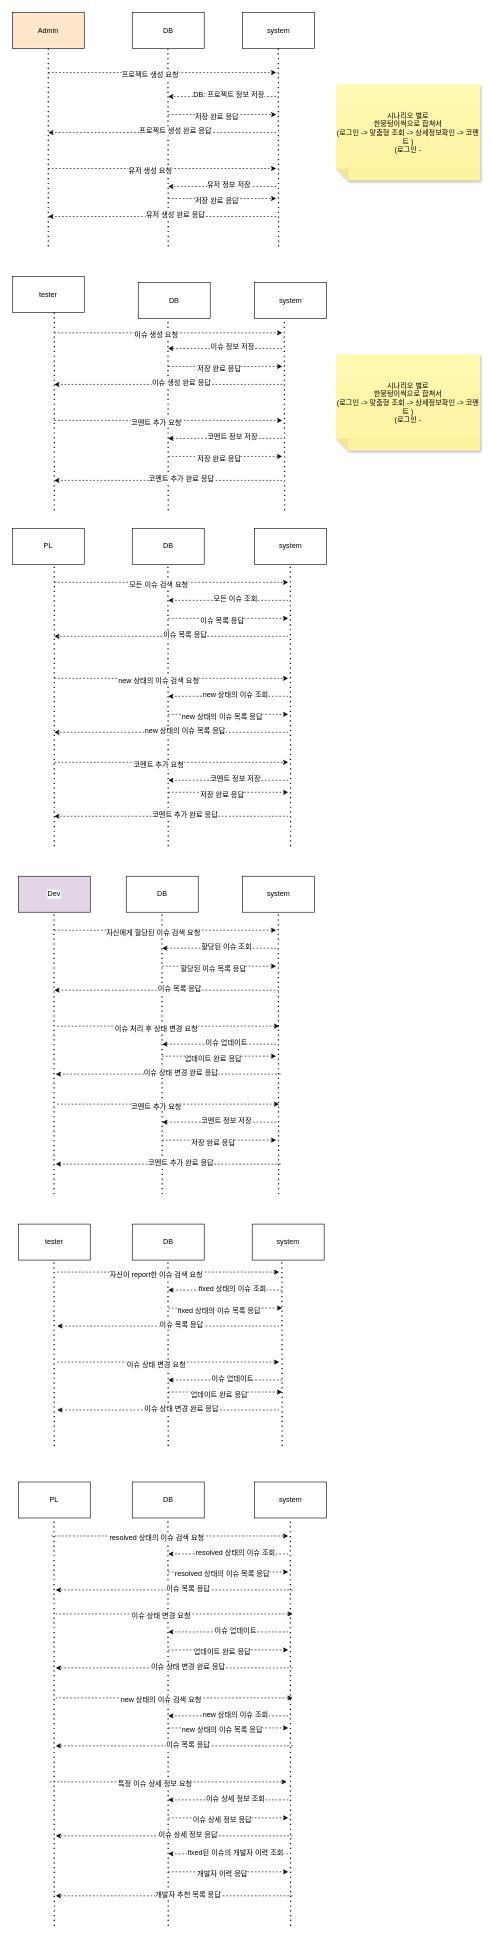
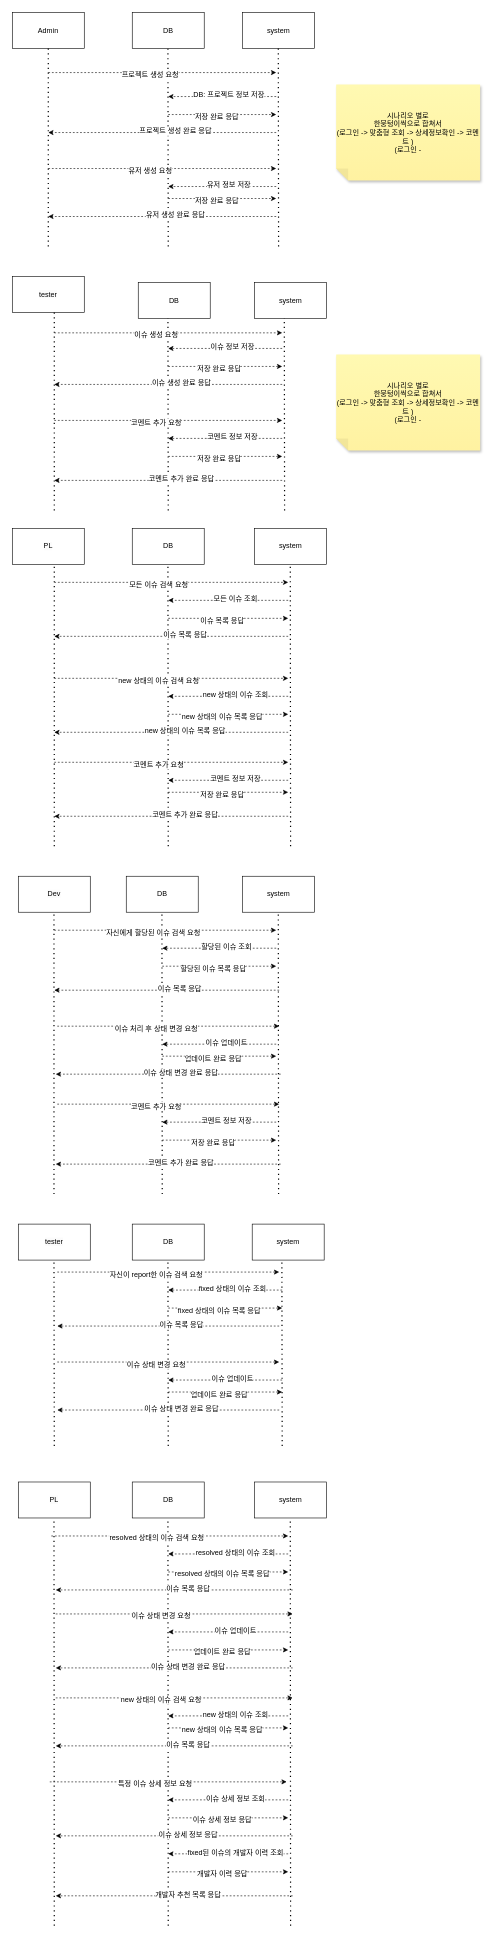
(48, 30) -> (48, 30)
(54, 894) -> (54, 894)
